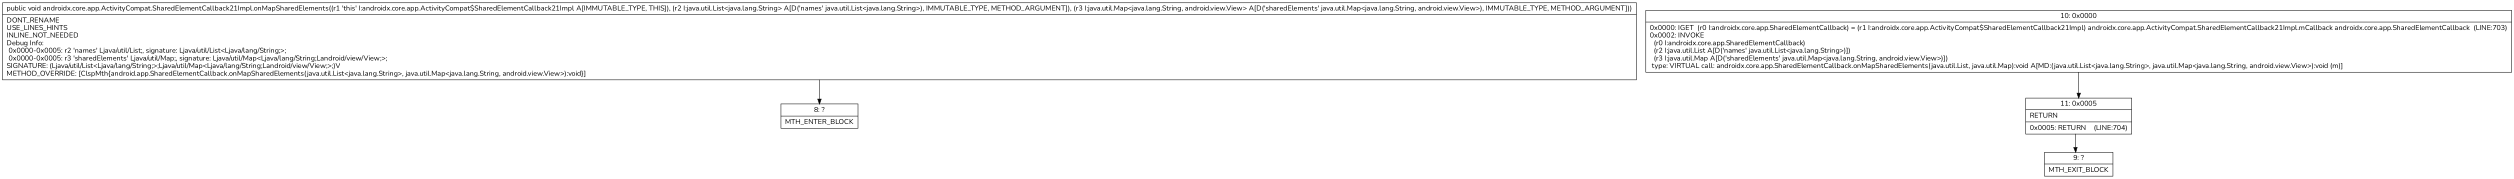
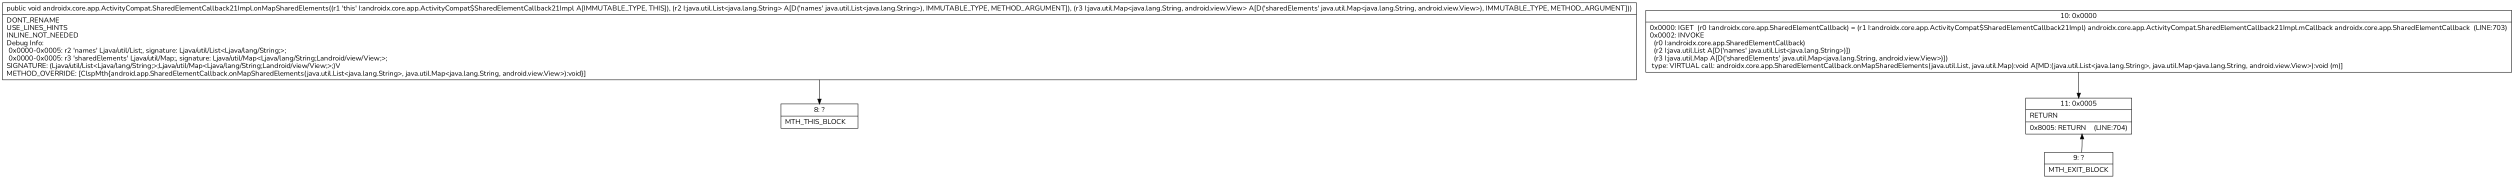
(819, 122) -> (816, 122)
(2079, 128) -> (2079, 128)
(2075, 141) -> (2082, 146)
